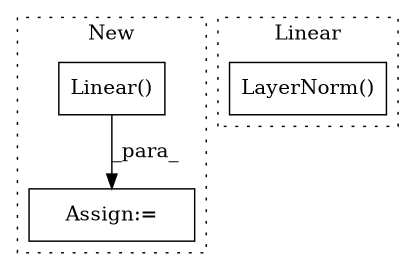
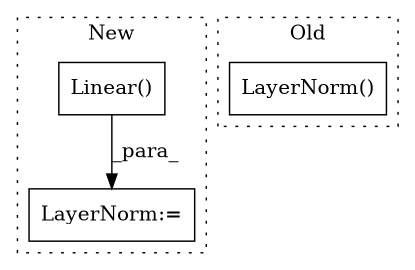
(308, 34) -> (308, 34)
(112, 215) -> (112, 215)
